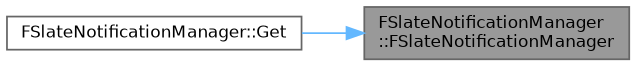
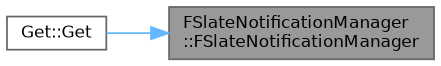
(154, 33) -> (57, 33)
